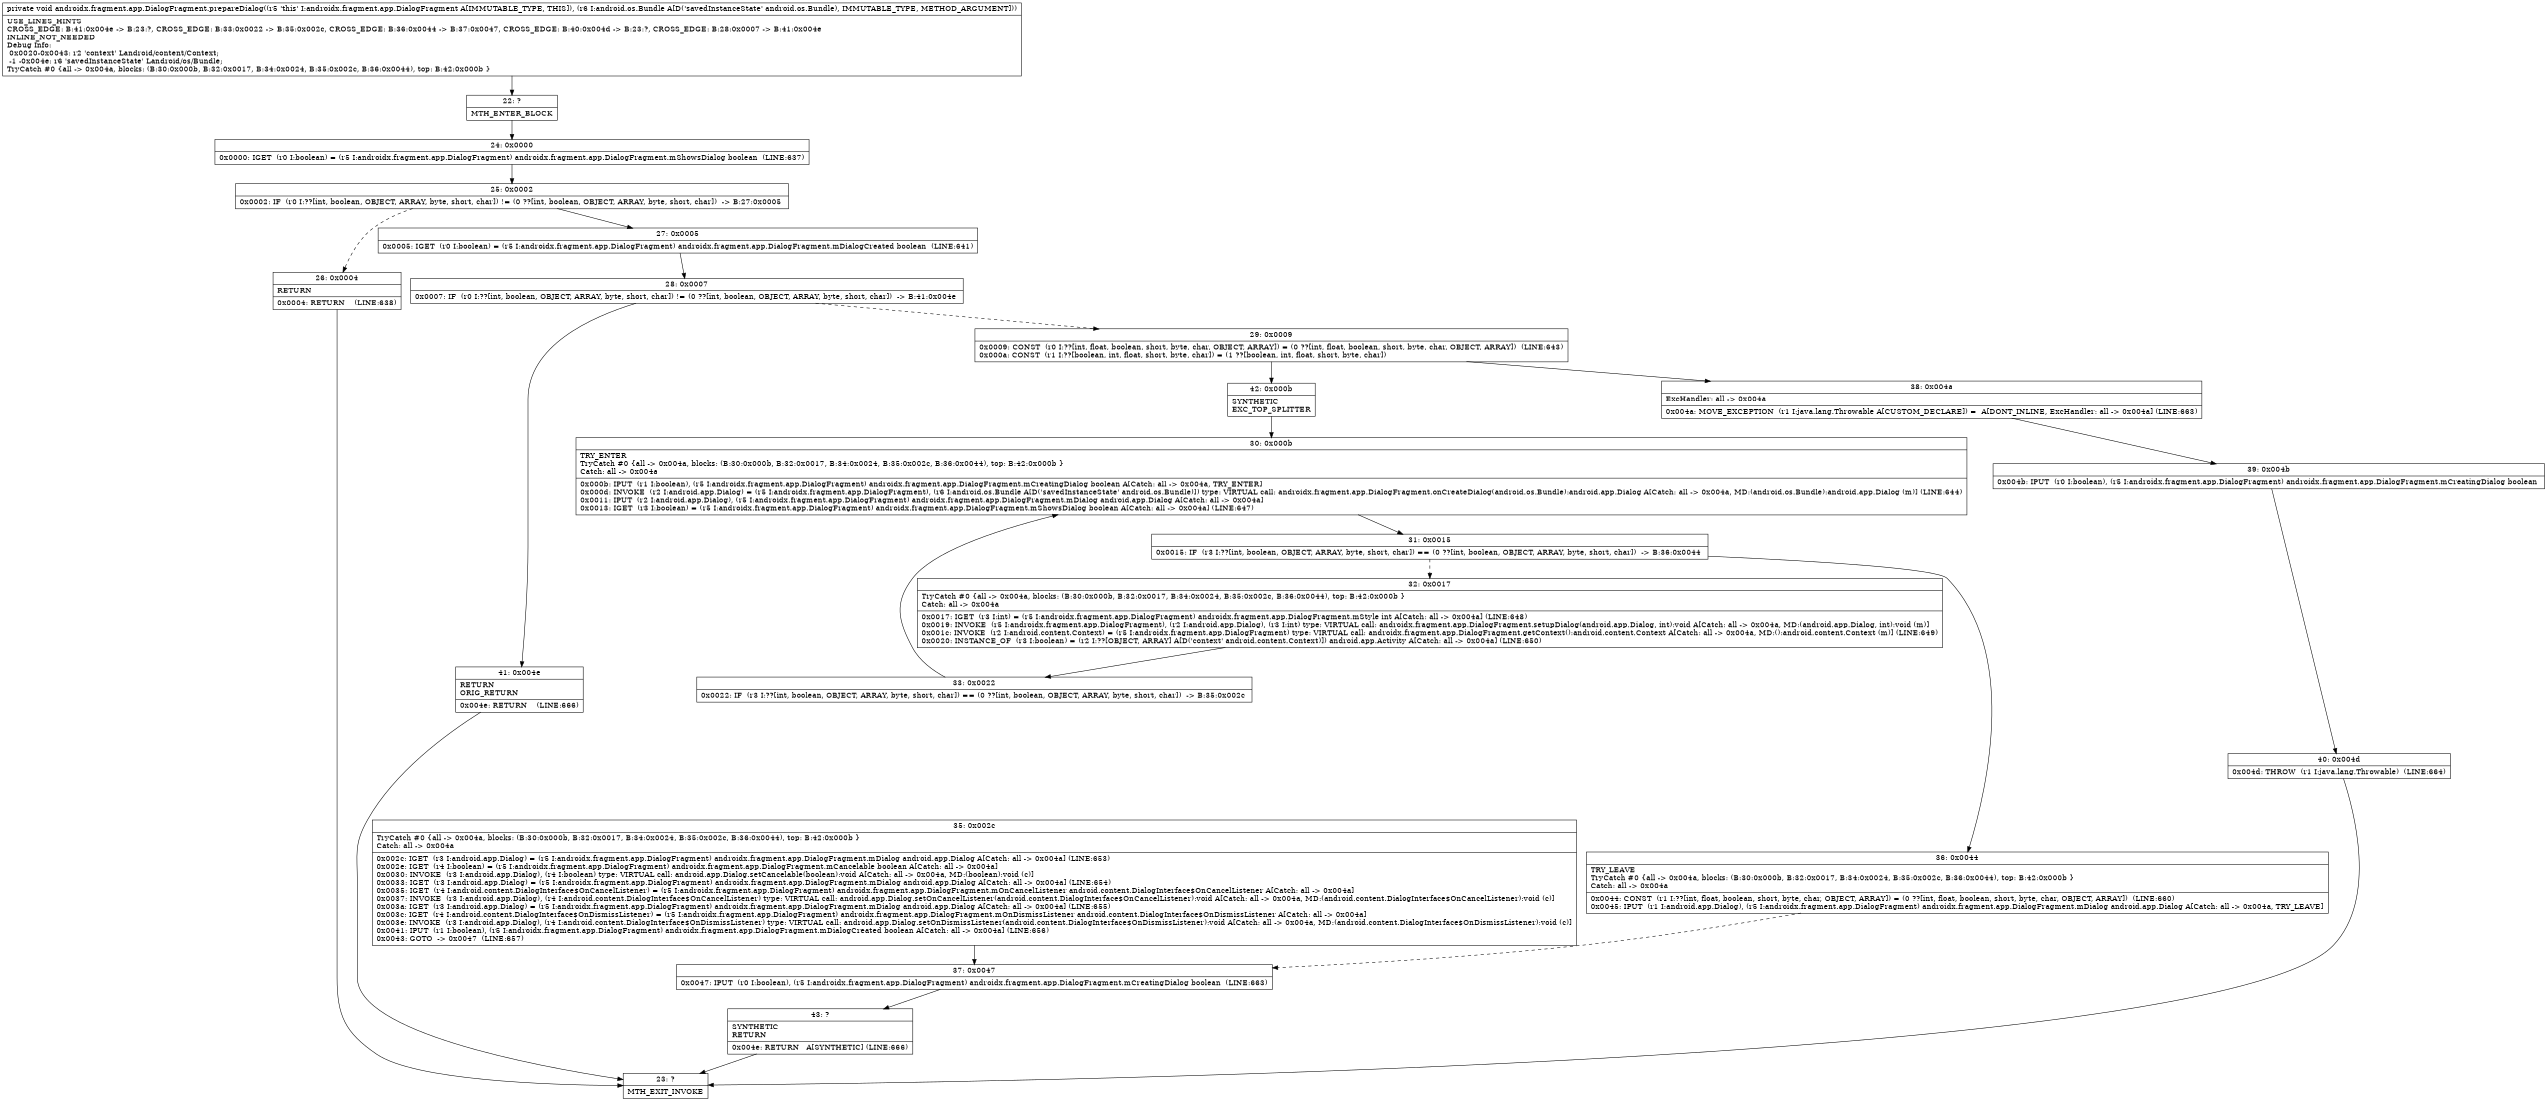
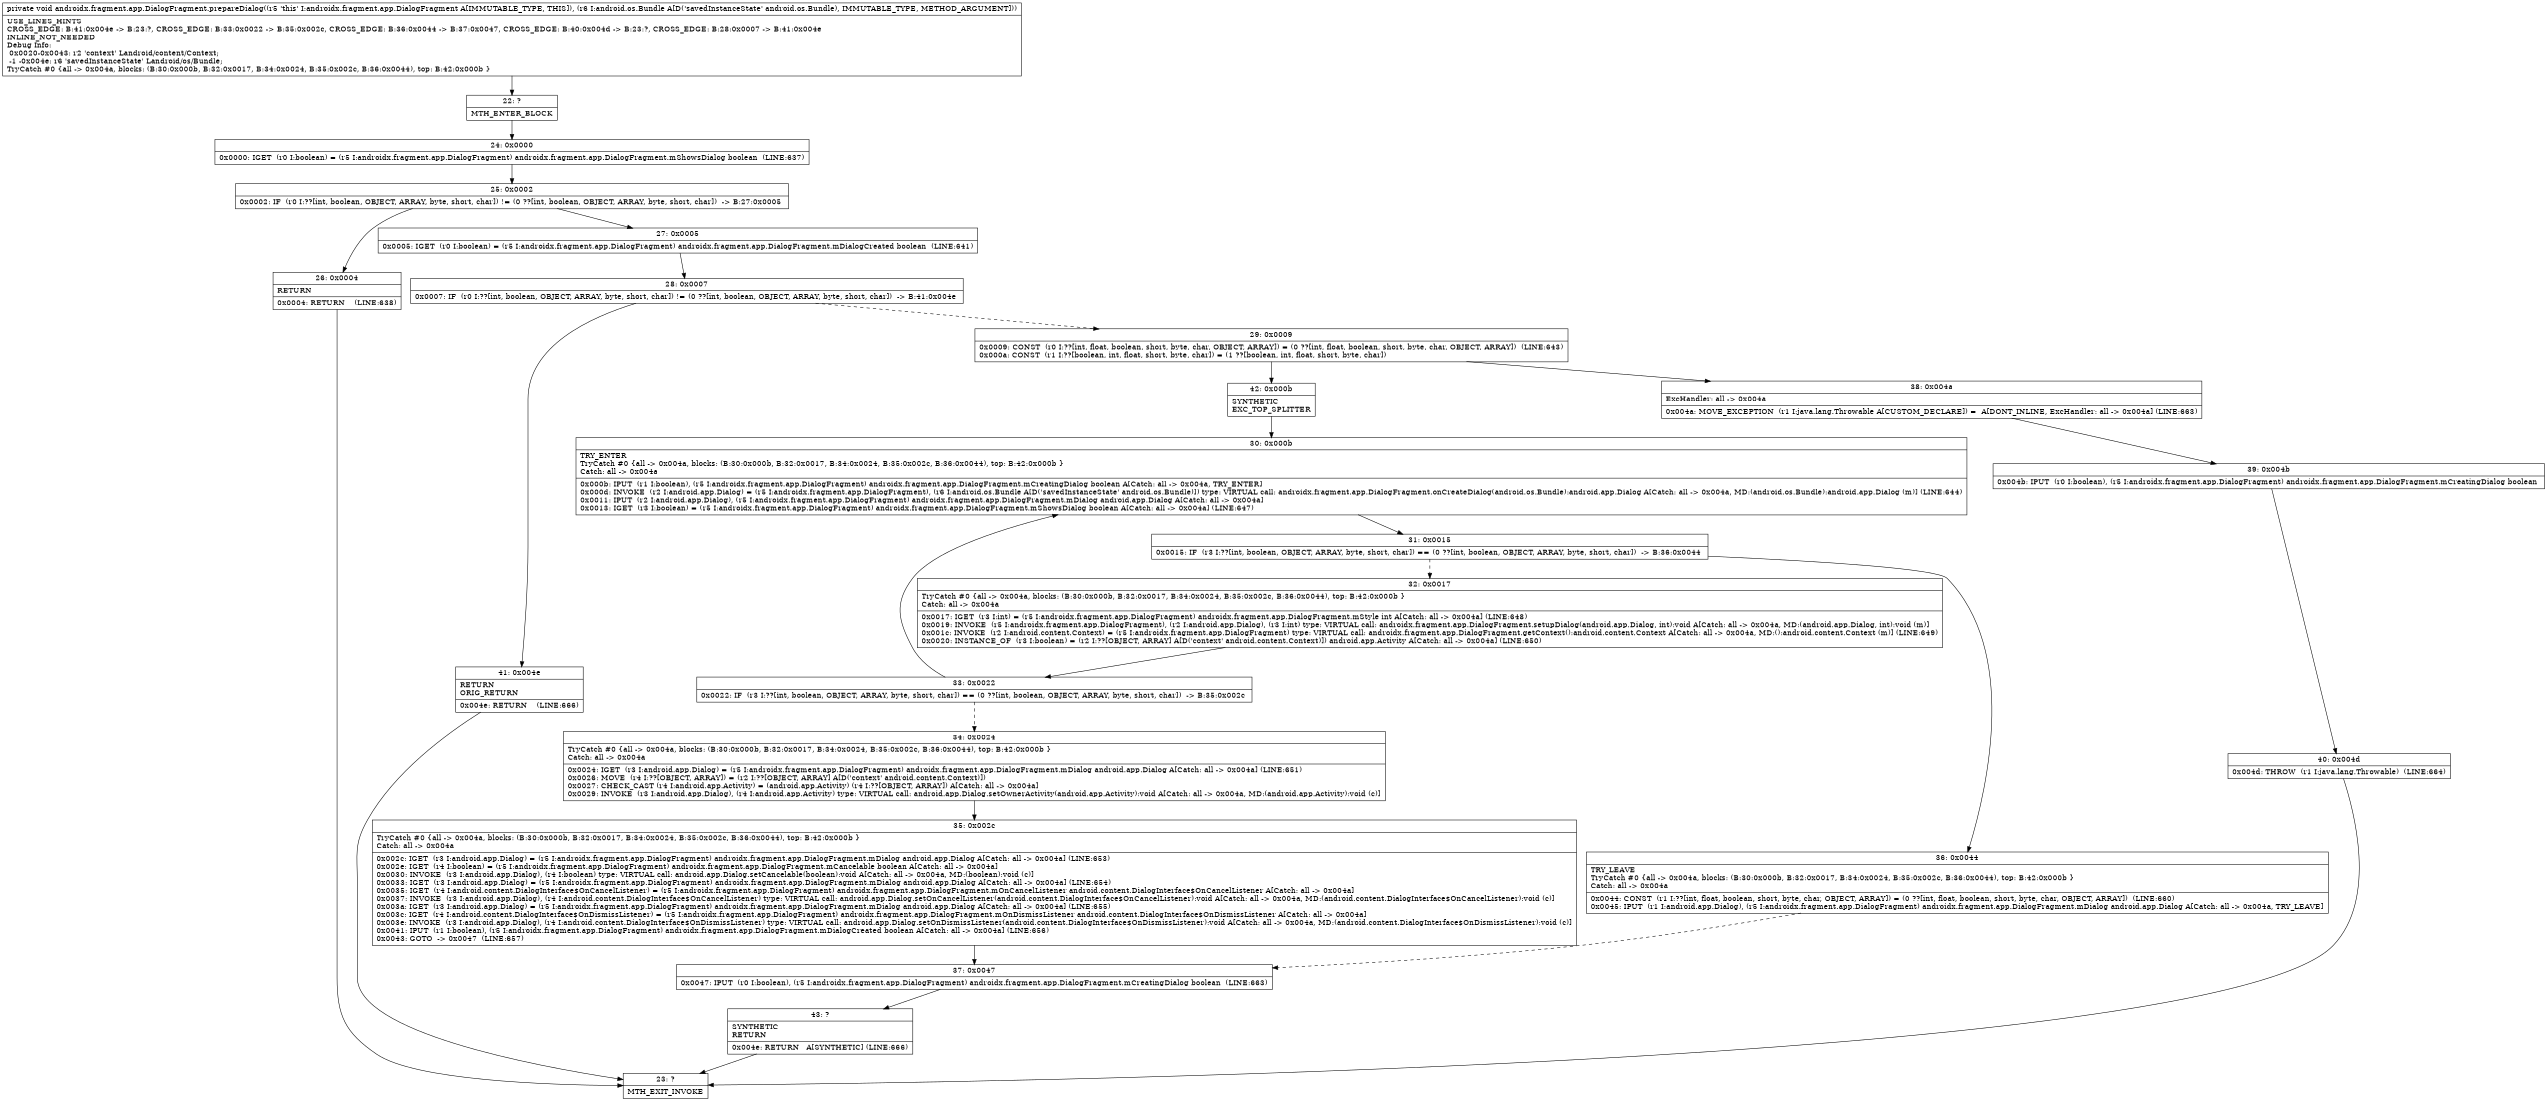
(371, 230) -> (371, 230)
none -> (974, 766)
